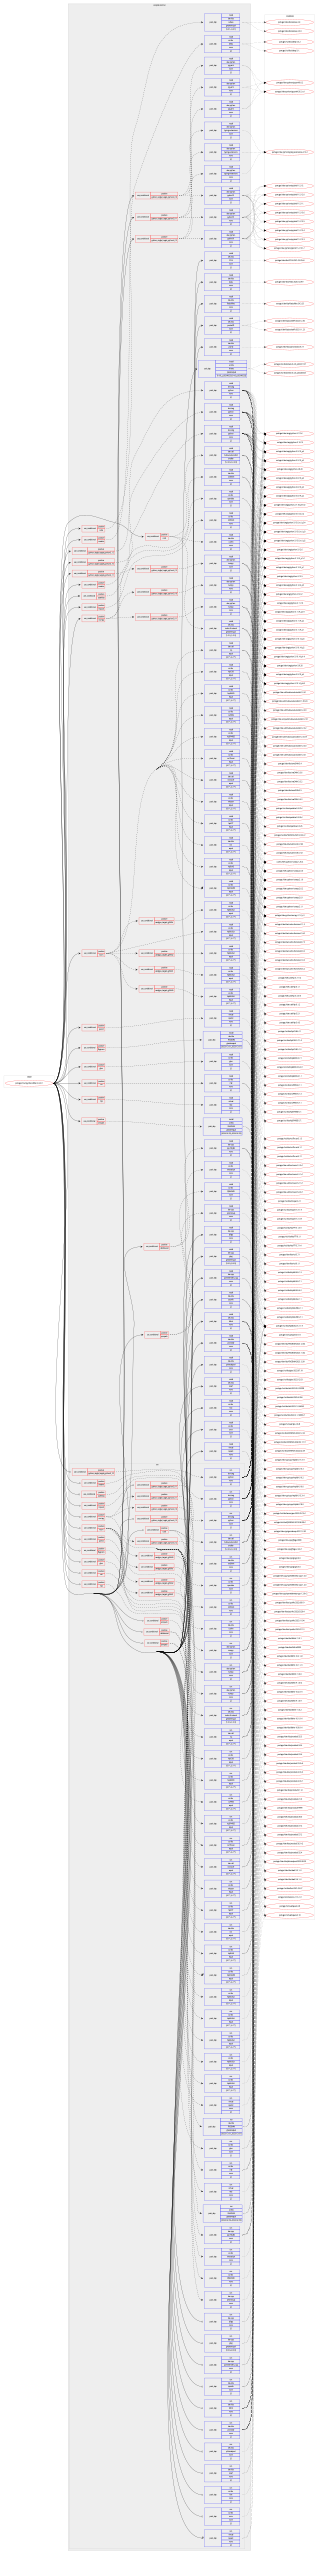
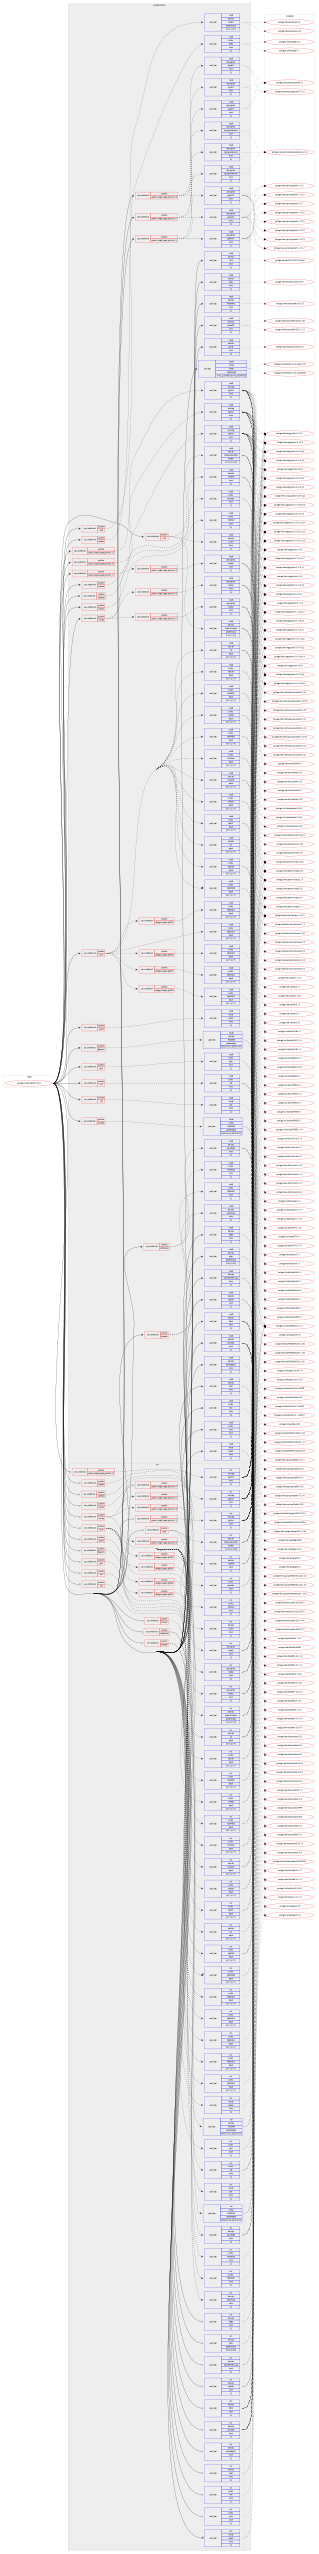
(290, 496) -> (290, 496)
(290, 719) -> (290, 719)
(290, 862) -> (290, 862)
(29, 1083) -> (29, 1083)
none -> (290, 1130)
